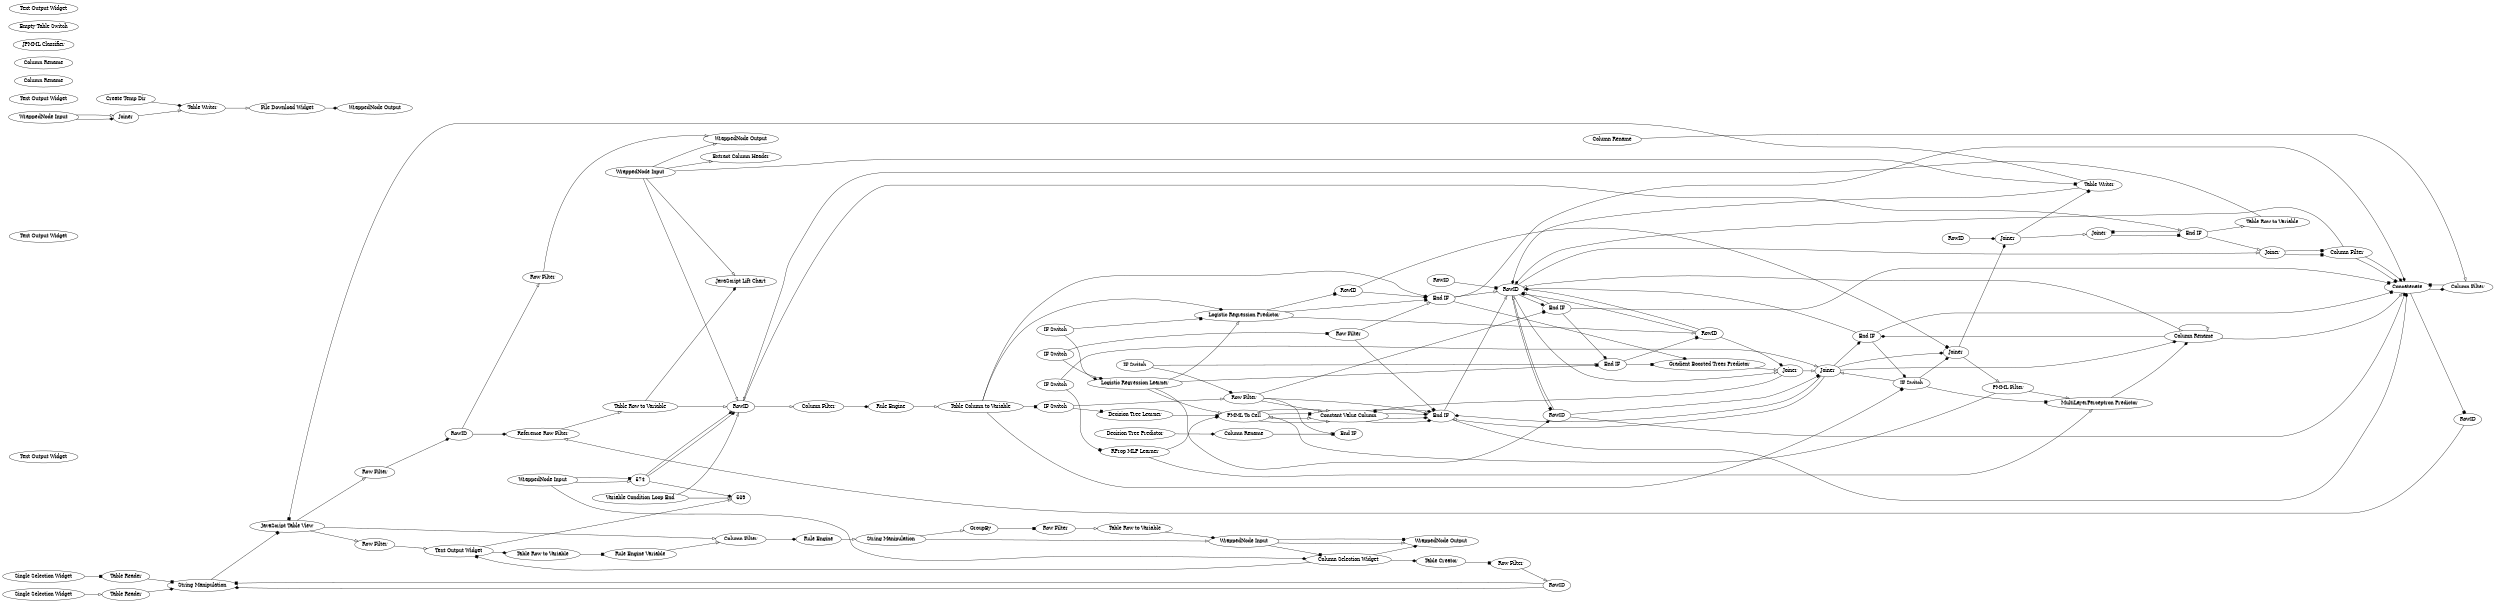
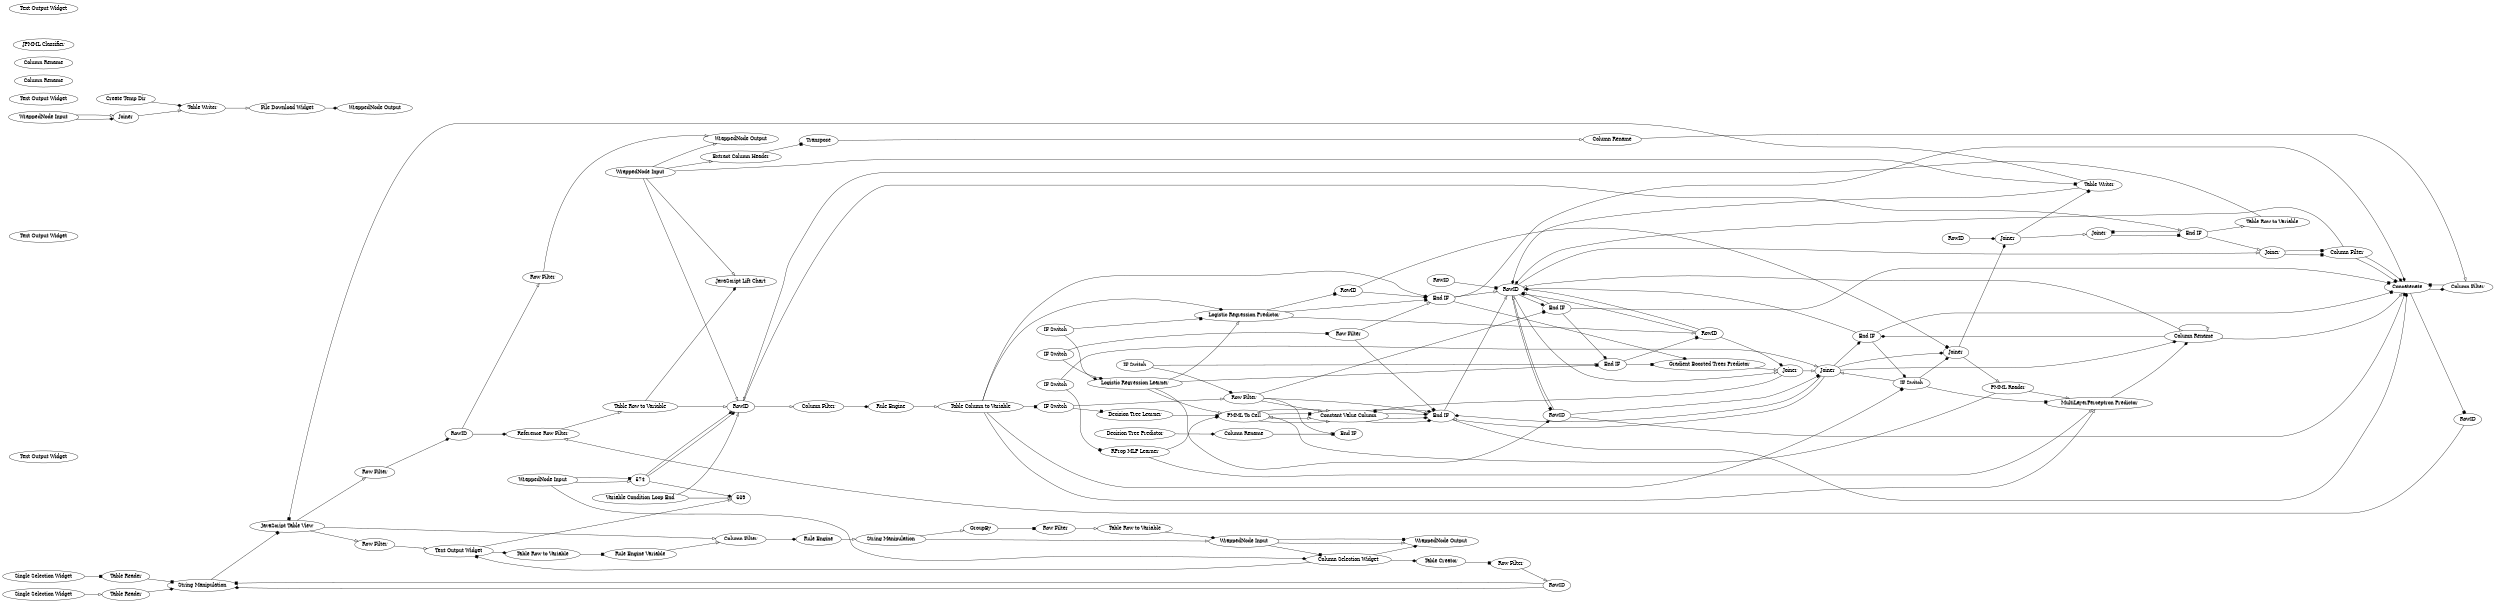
(44, 27) -> none
none -> (819, 141)
(2008, 388) -> (2008, 388)
none -> (1536, 500)
